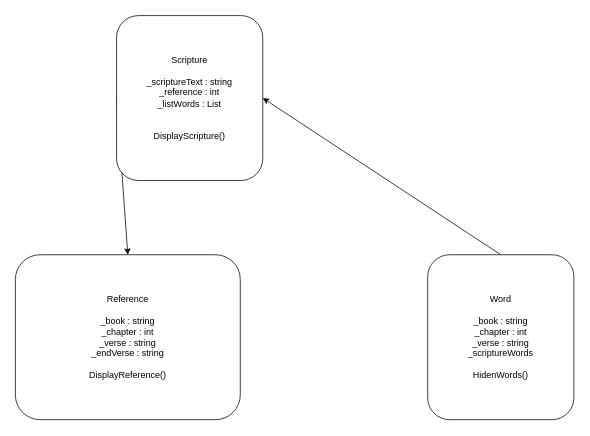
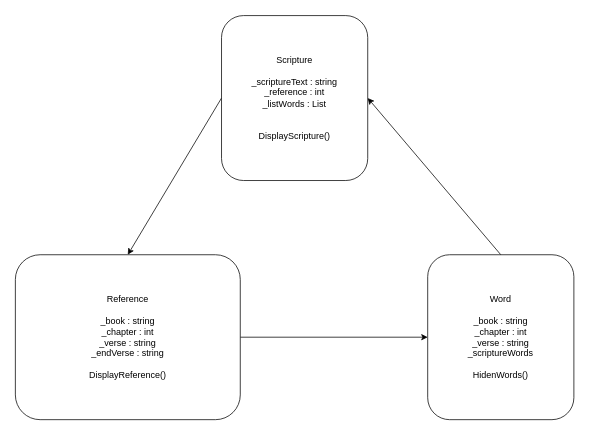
(190, 98) -> (295, 98)
none -> (332, 337)
